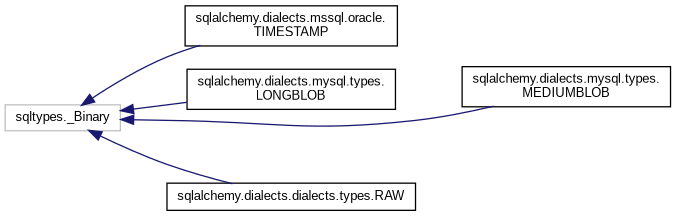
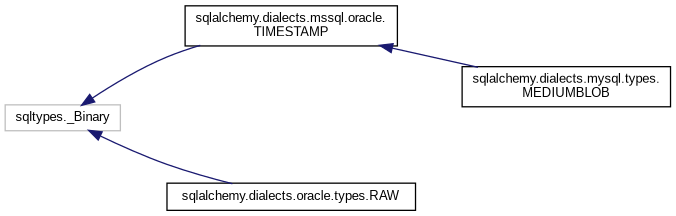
(291, 89) -> none
(315, 126) -> (435, 58)
(291, 197) -> (291, 197)
